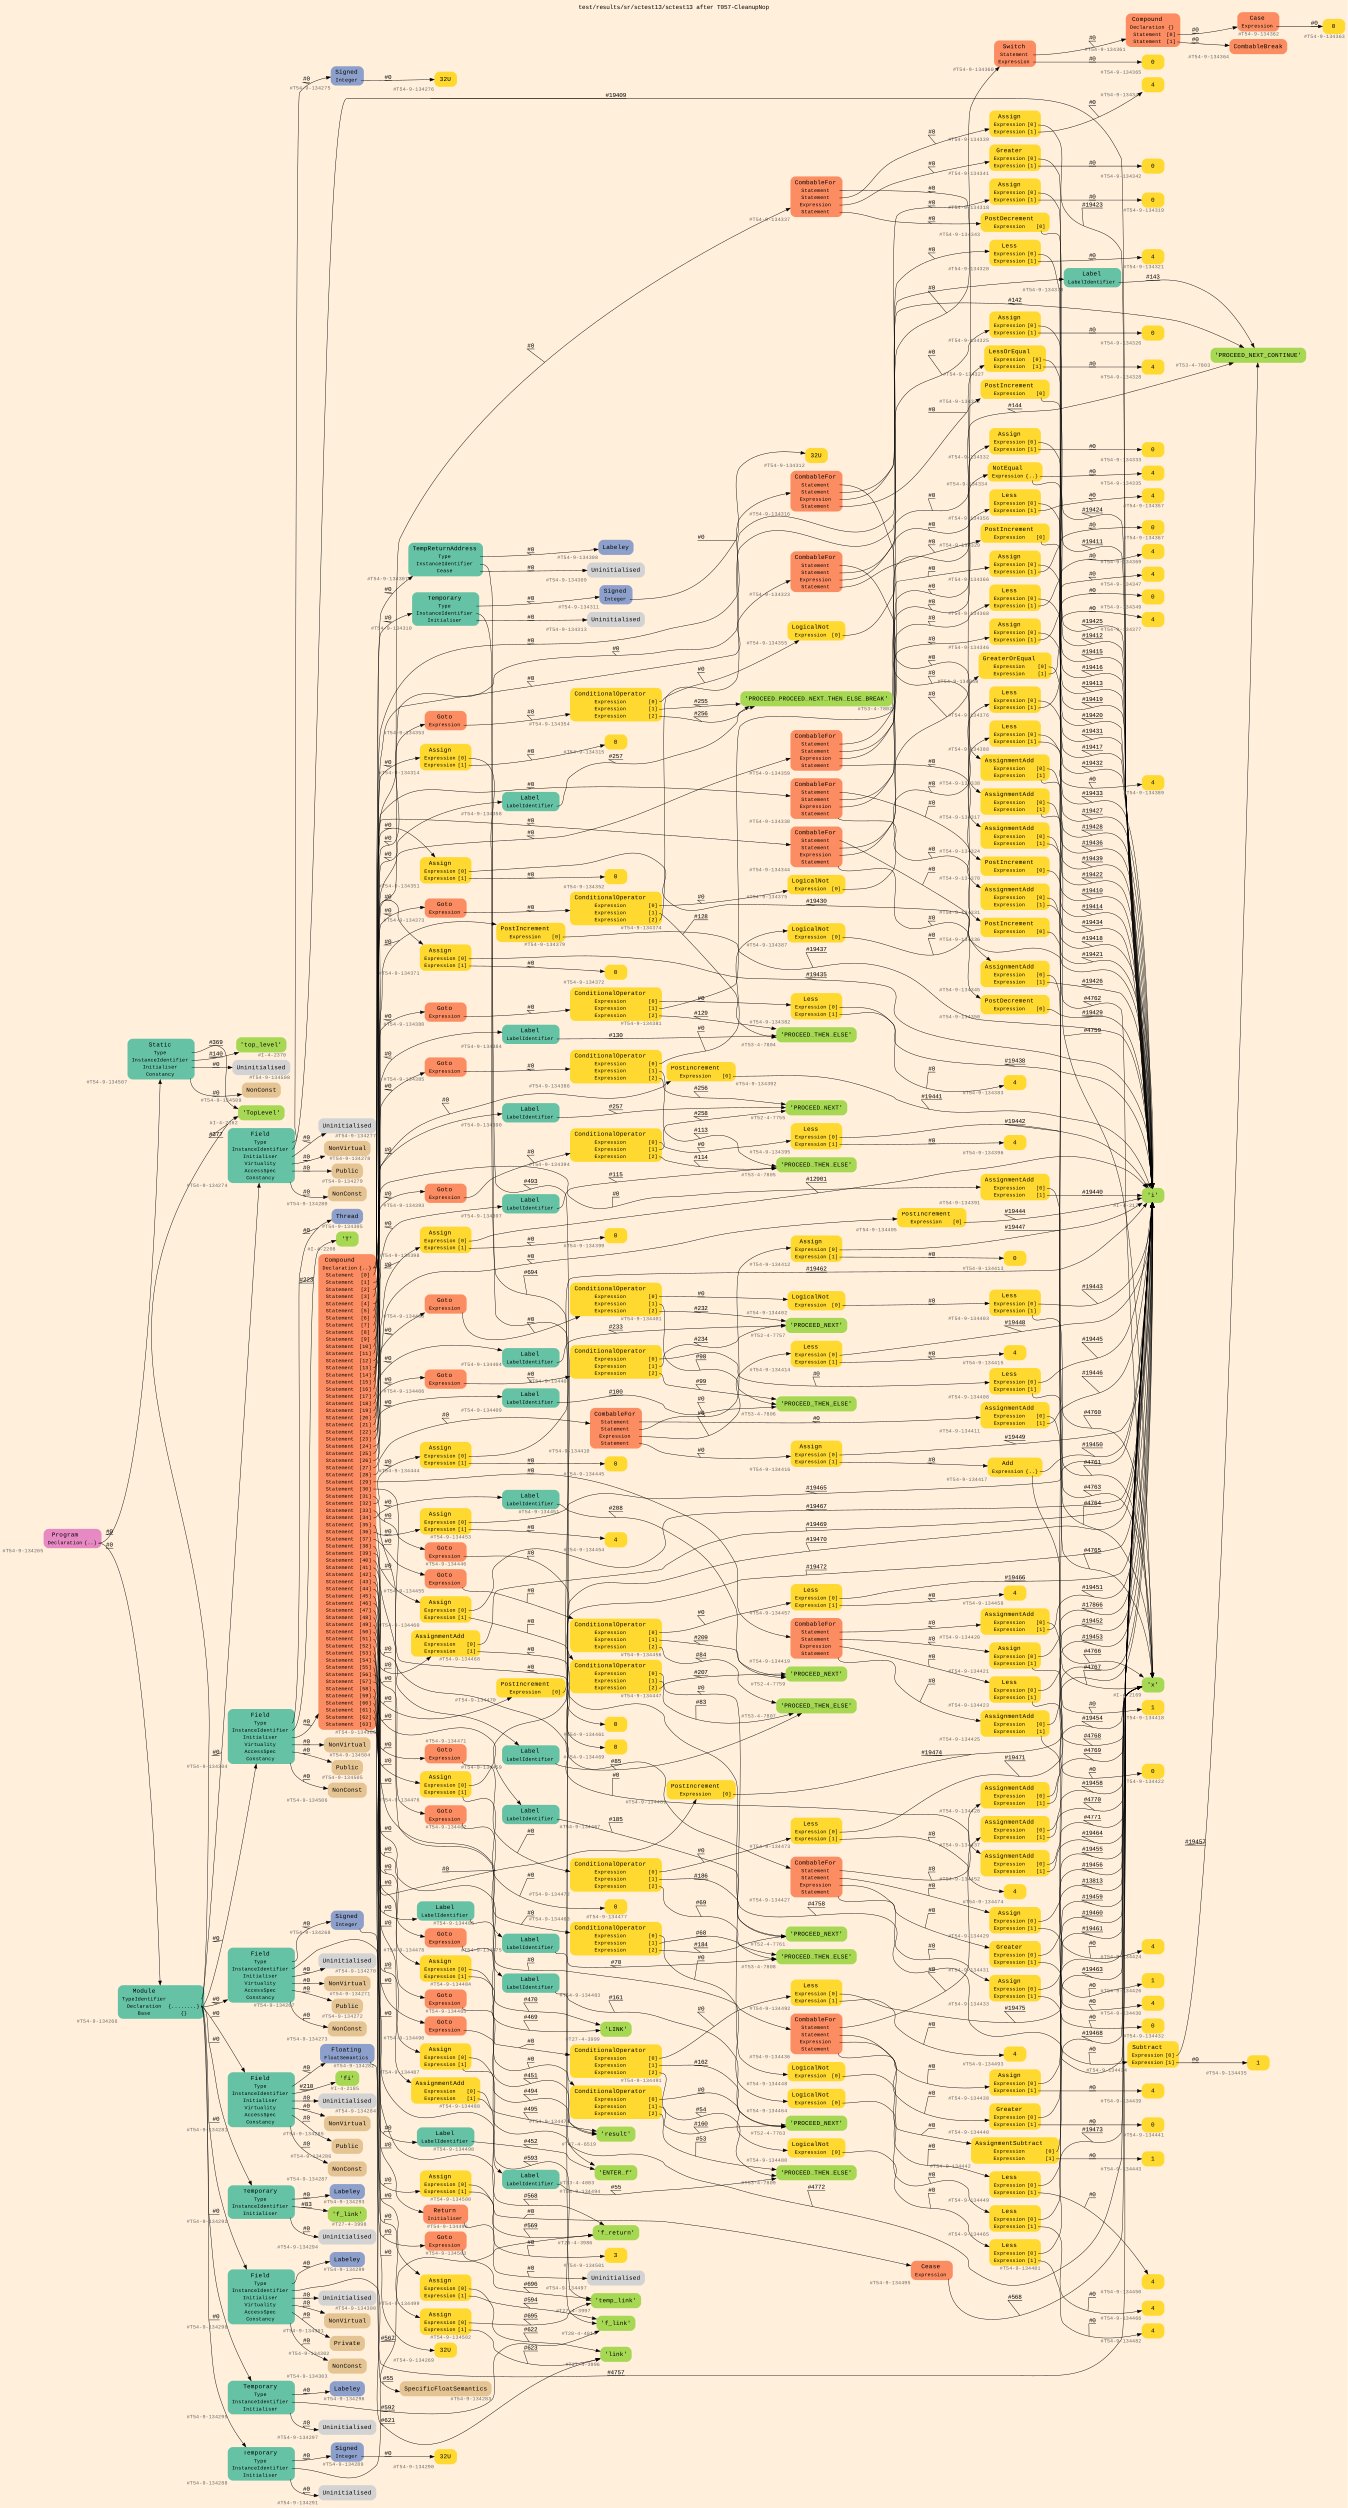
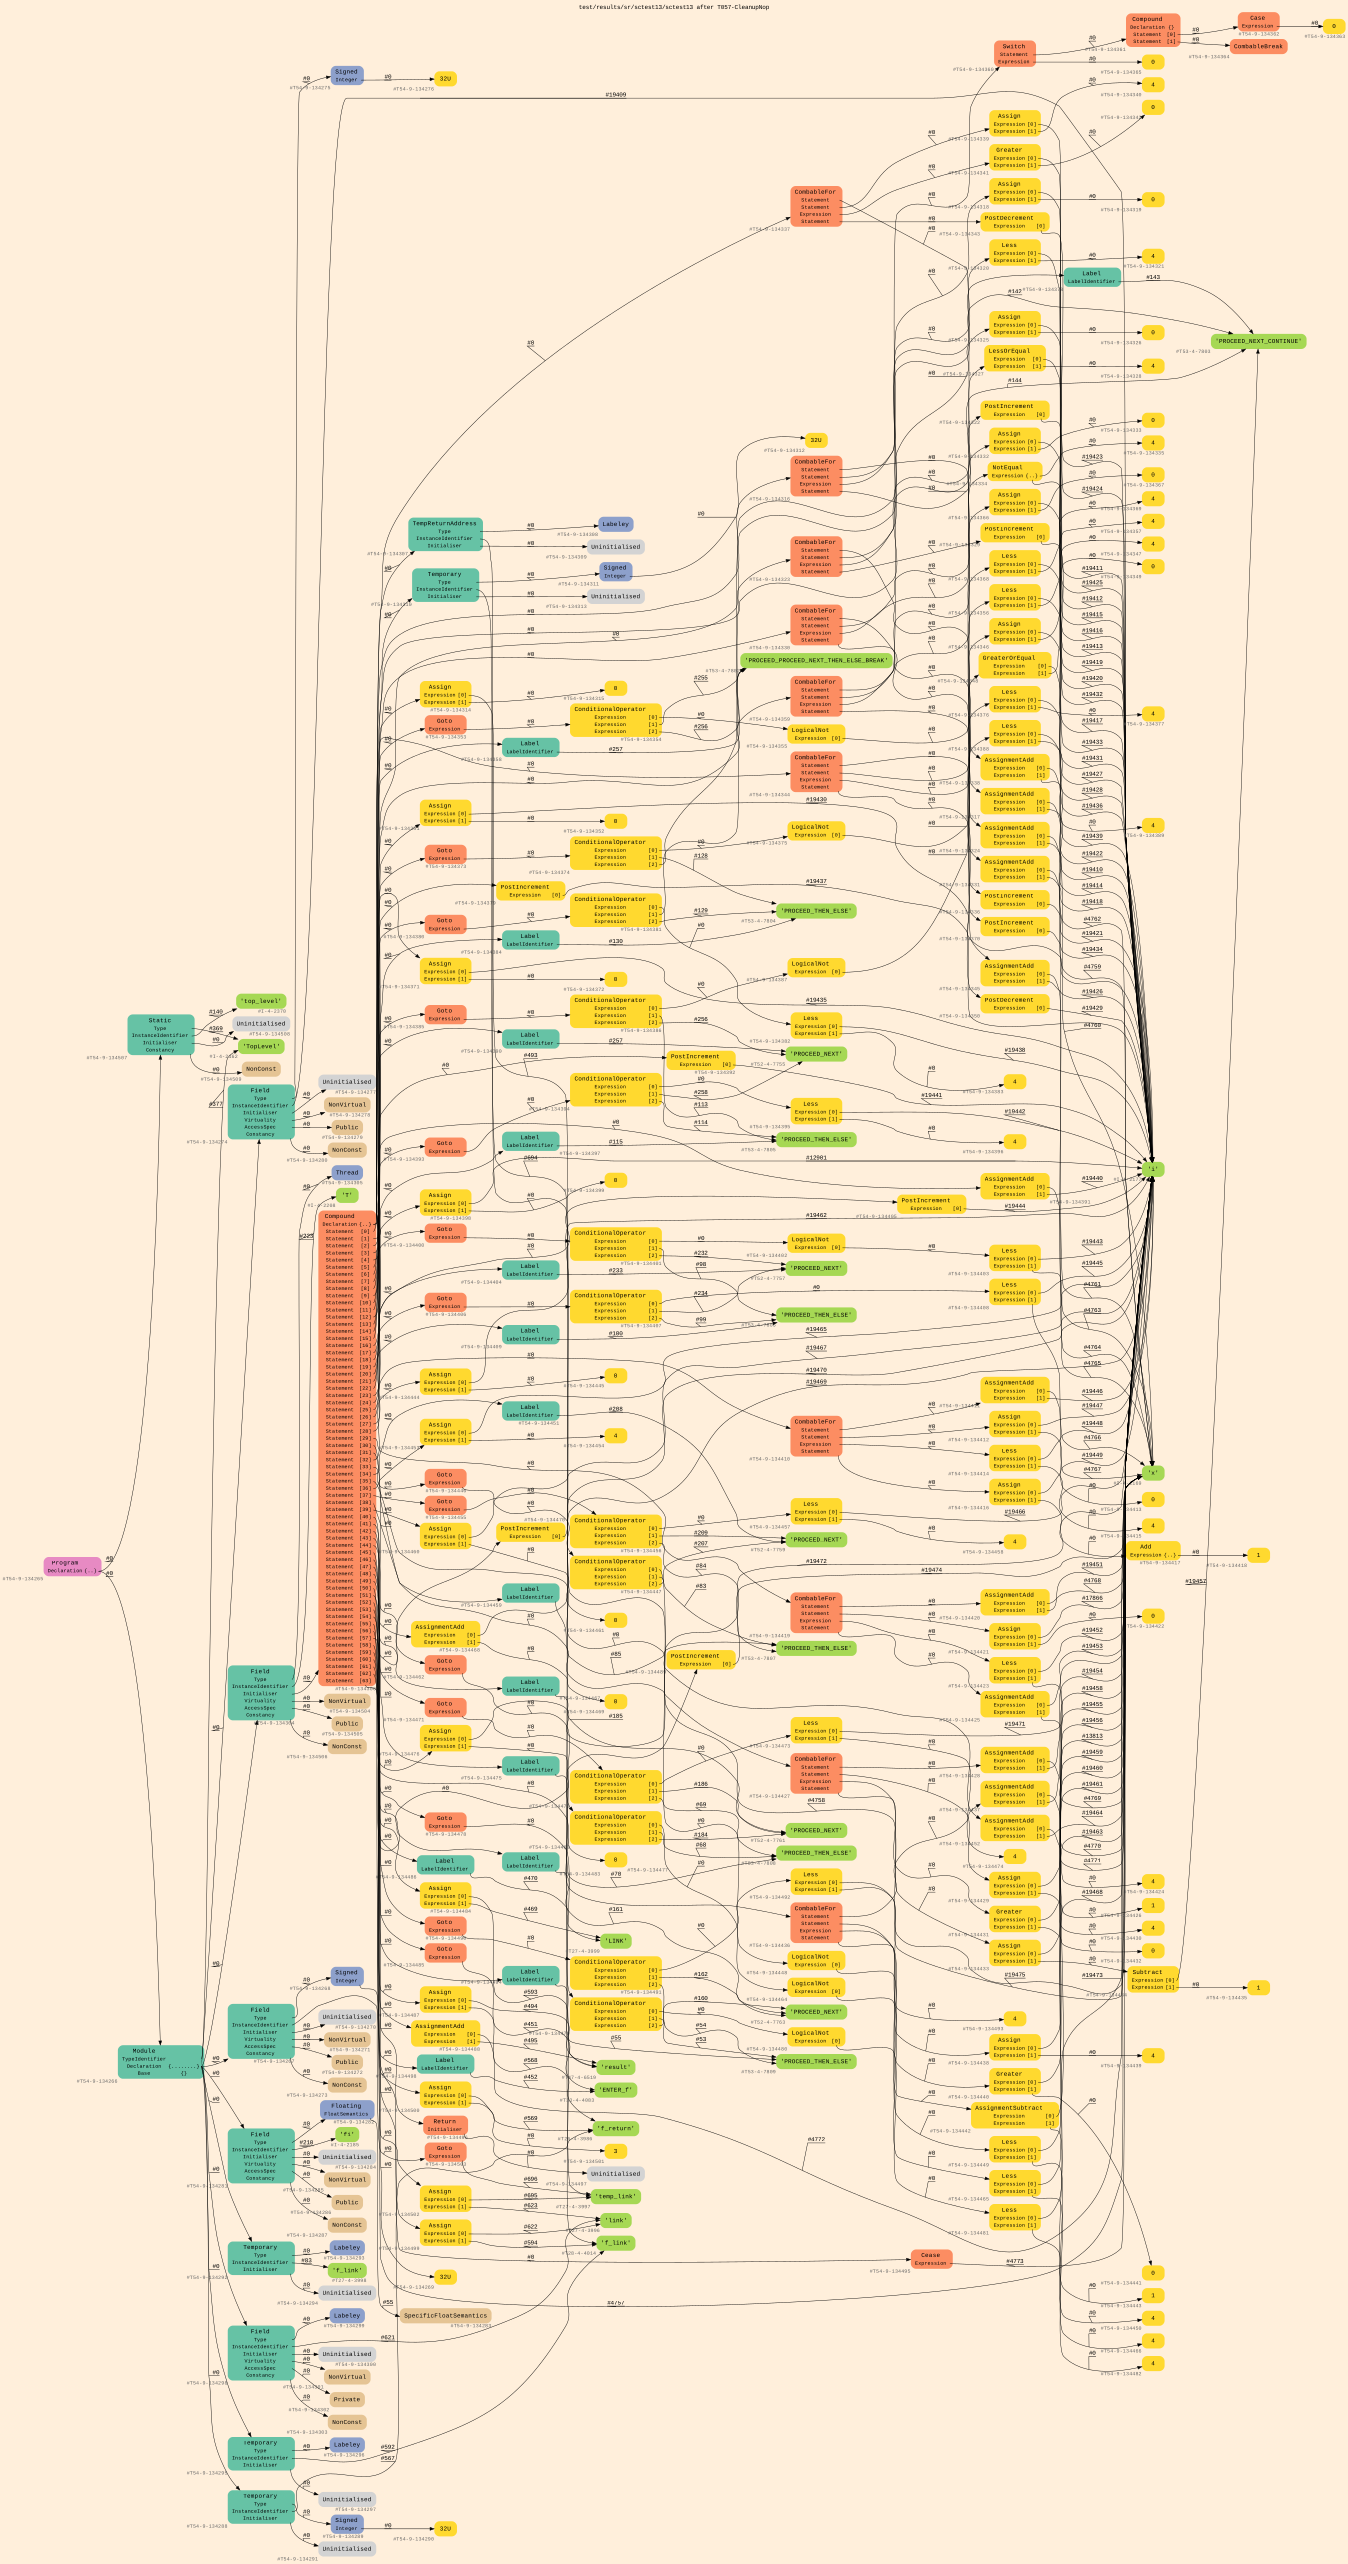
(445, 571) -> (445, 546)
(1126, 1438) -> none
(1015, 2297) -> (1015, 2261)
